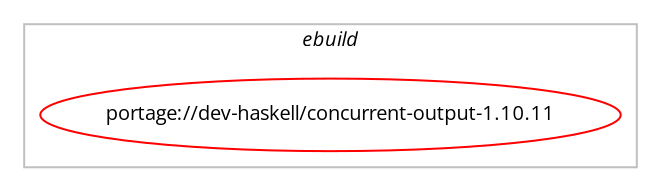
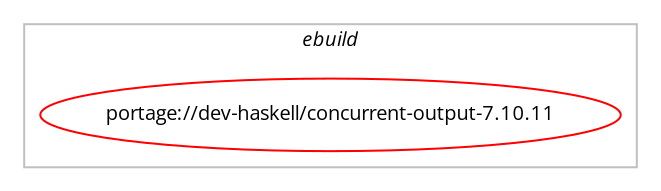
(331, 115) -> (331, 115)
